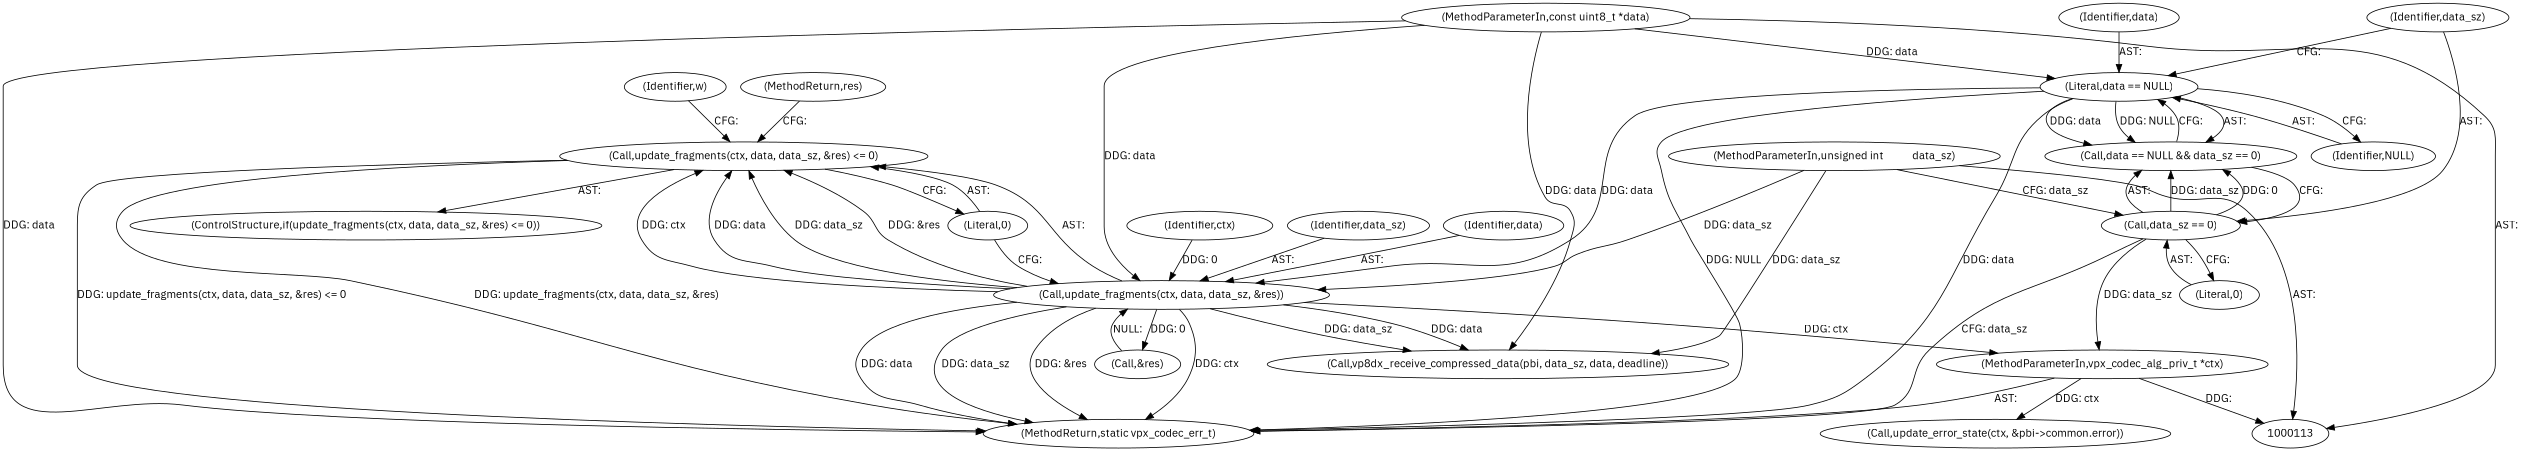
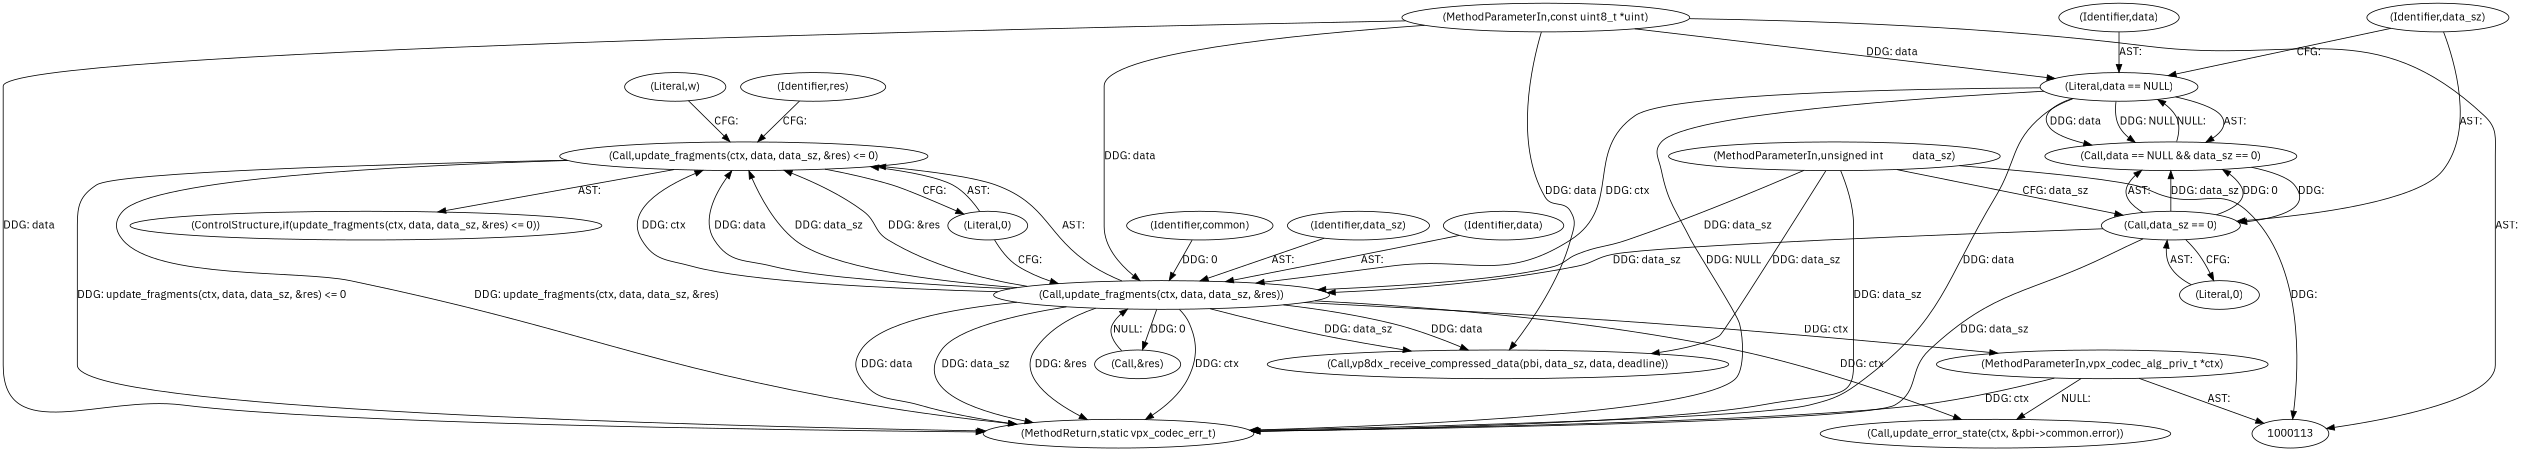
(1546, 18) -> (1546, 18)
(675, 87) -> (675, 87)
(813, 87) -> (813, 87)
(2192, 122) -> (2192, 122)
(2373, 156) -> none
(1628, 191) -> (1628, 191)
(2313, 191) -> (2313, 191)
(1200, 226) -> (1200, 226)
(2103, 282) -> (1717, 246)
(2306, 295) -> (2306, 295)
(1995, 330) -> (1995, 330)
none -> (1639, 333)
(2007, 399) -> (2007, 399)
(2077, 399) -> (2077, 399)
(2220, 399) -> (2220, 399)
none -> (1746, 407)
